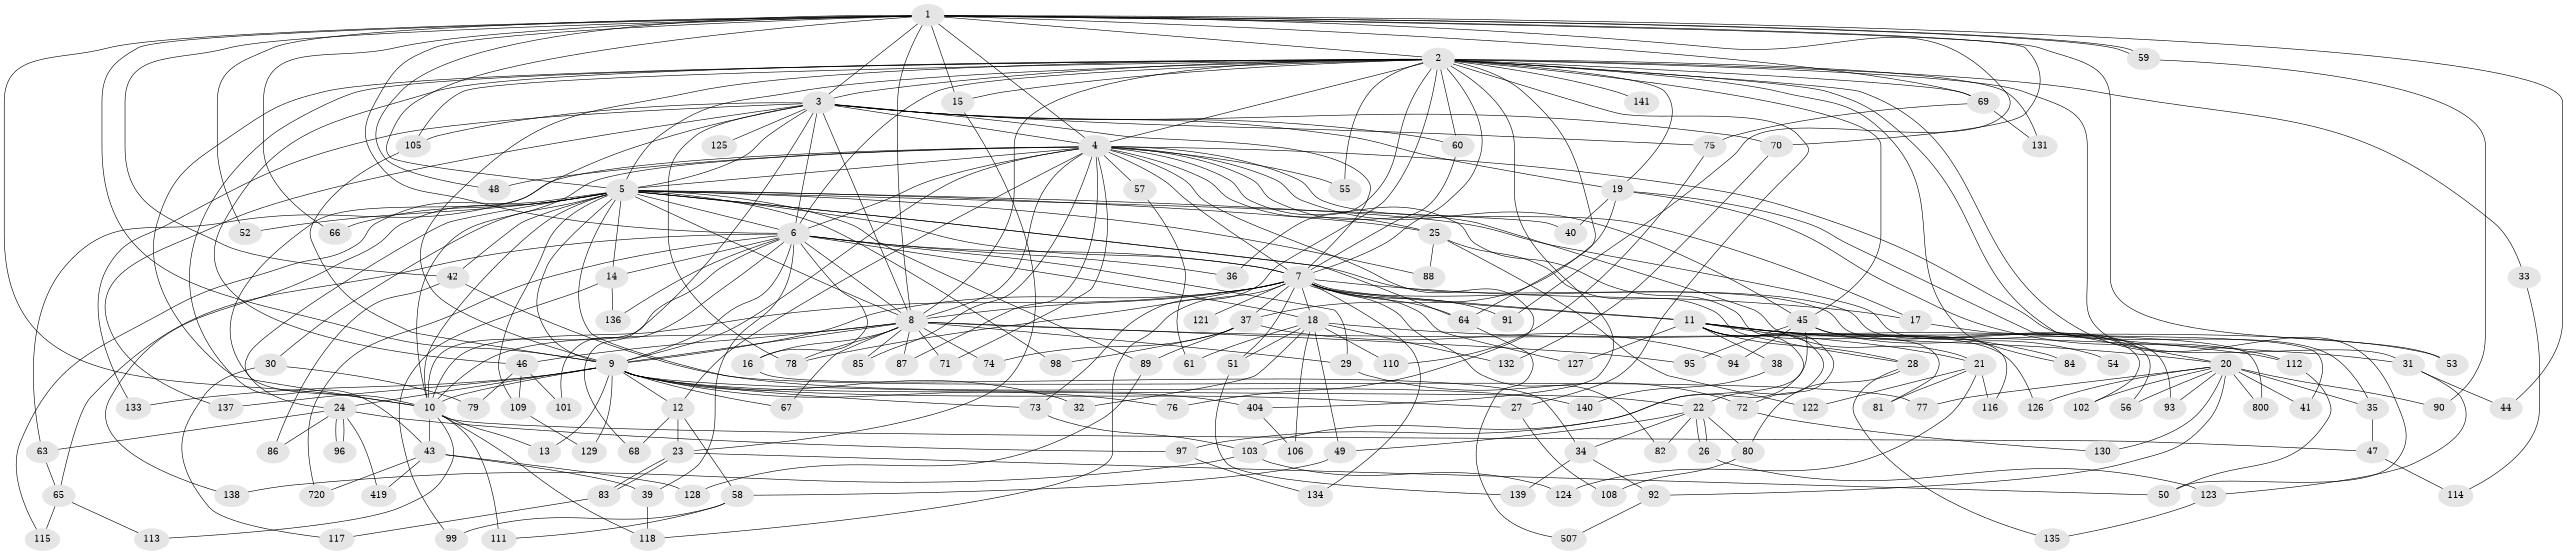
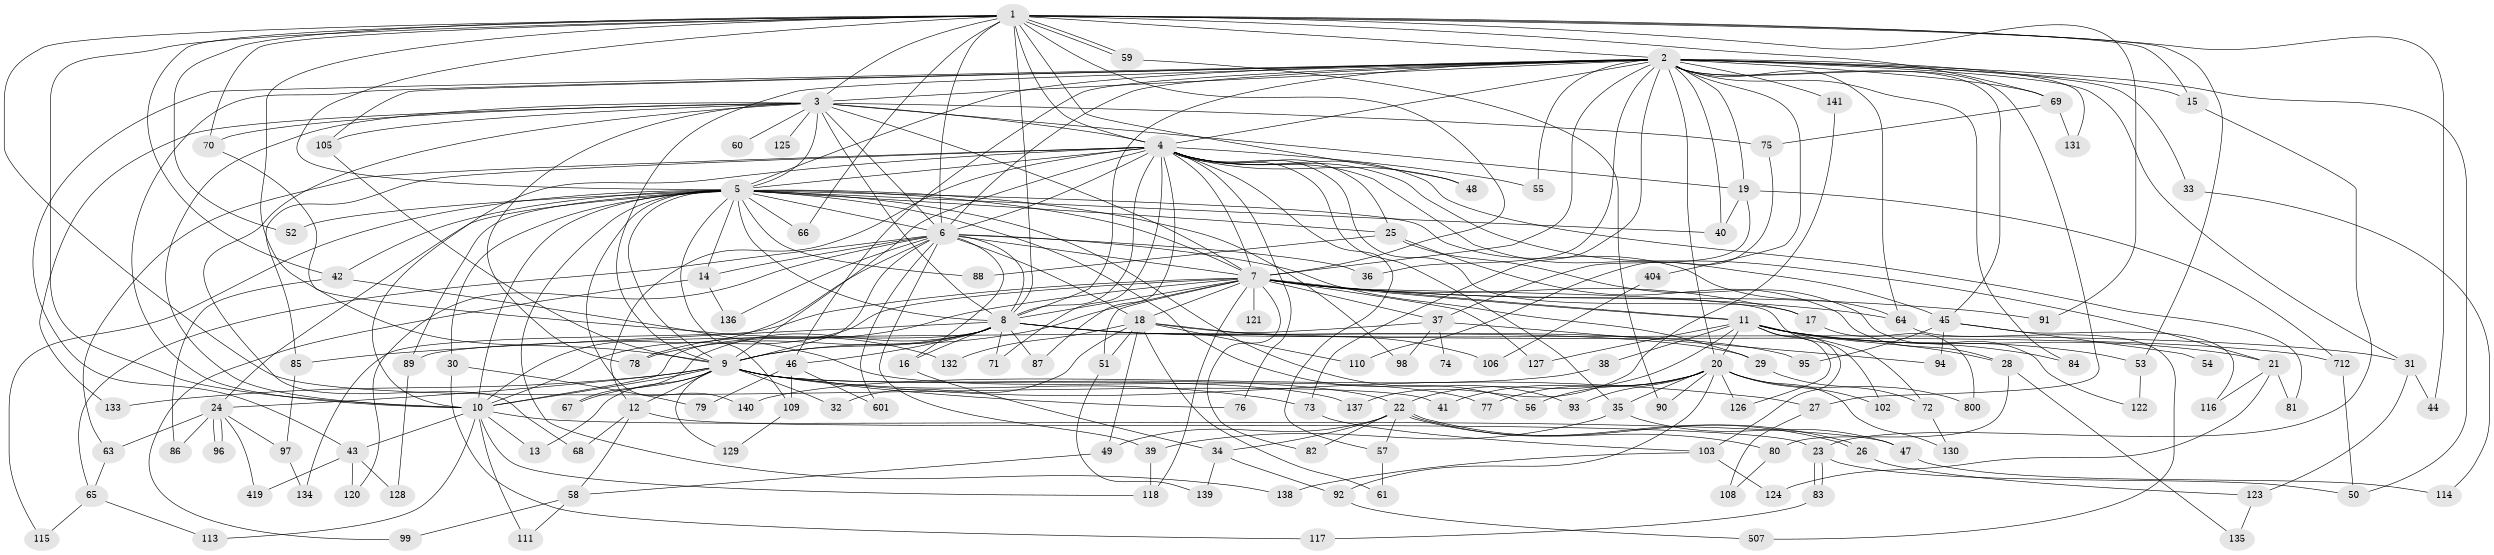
(1448, 103) -> (1713, 144)
(361, 181) -> (1686, 326)
(1381, 229) -> (1402, 109)
(1991, 313) -> (163, 300)
(953, 344) -> none
(2294, 365) -> (2342, 365)
(1896, 387) -> (2140, 387)
(931, 392) -> none
(564, 408) -> (881, 408)
none -> (1390, 433)
(1460, 433) -> (291, 408)
(541, 468) -> (1398, 437)
(317, 496) -> (352, 496)
